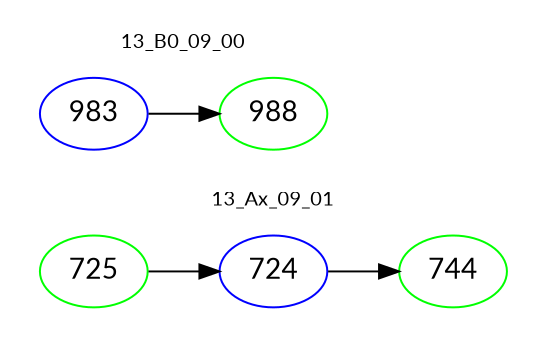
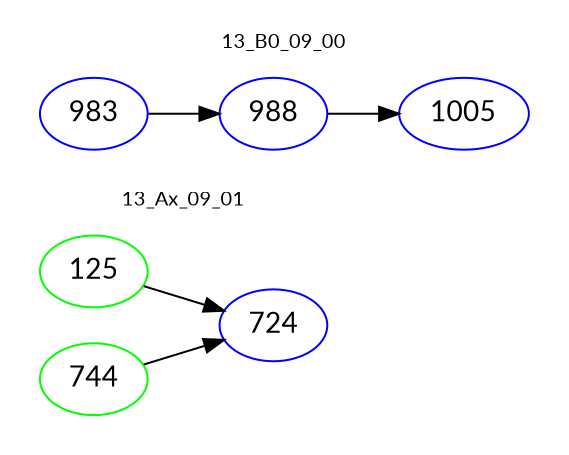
(273, 114) -> (273, 114)
none -> (464, 114)
(94, 271) -> (94, 271)
(353, 271) -> (174, 355)
